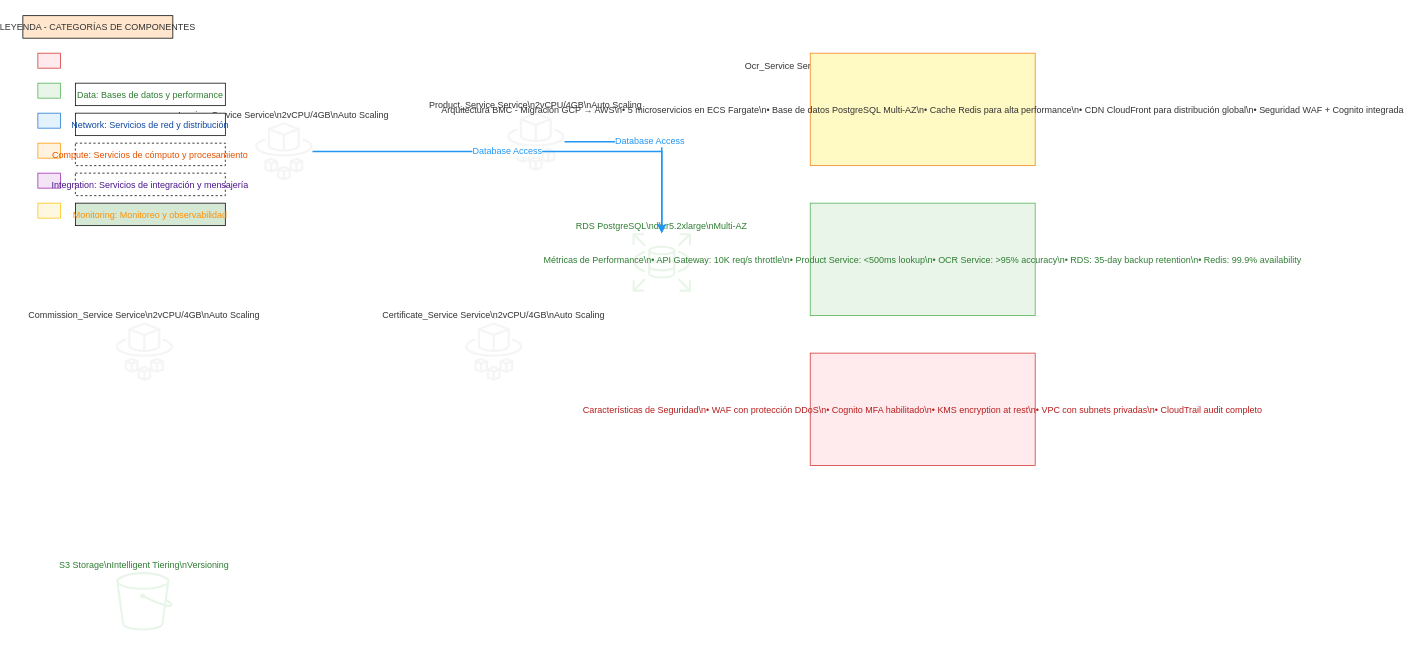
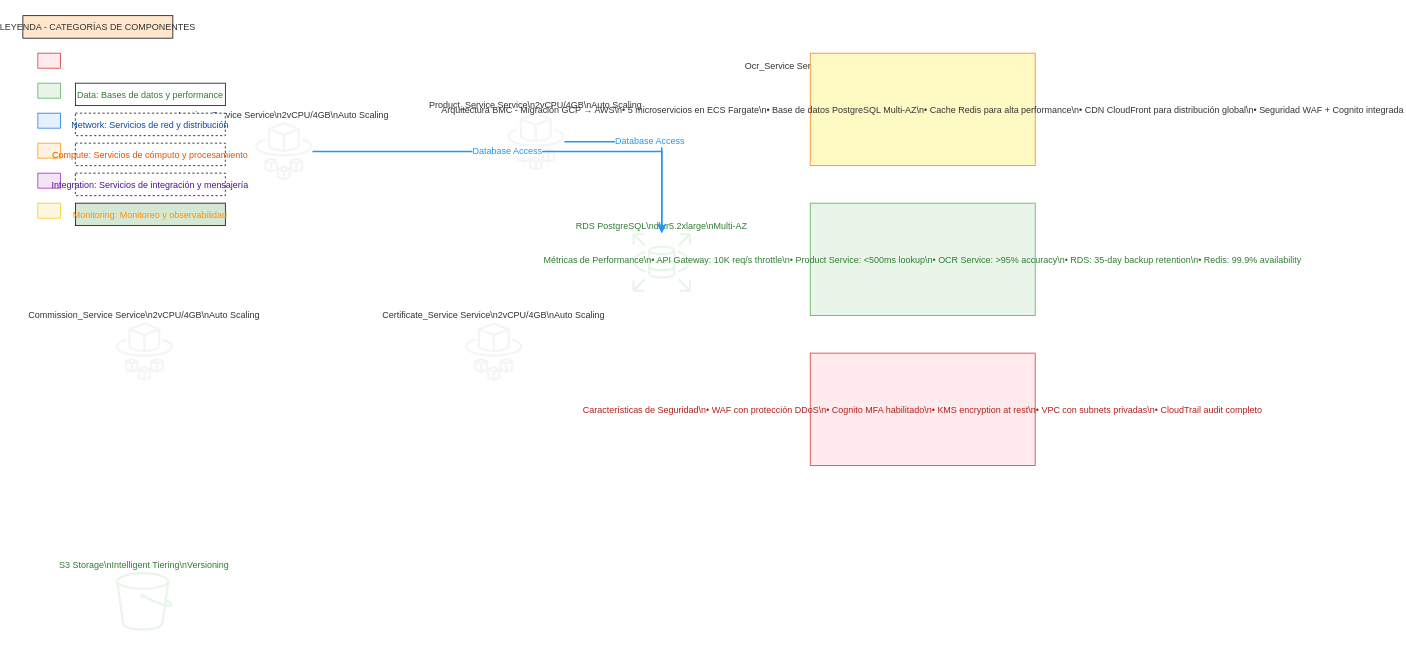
(150, 124) -> (150, 124)
